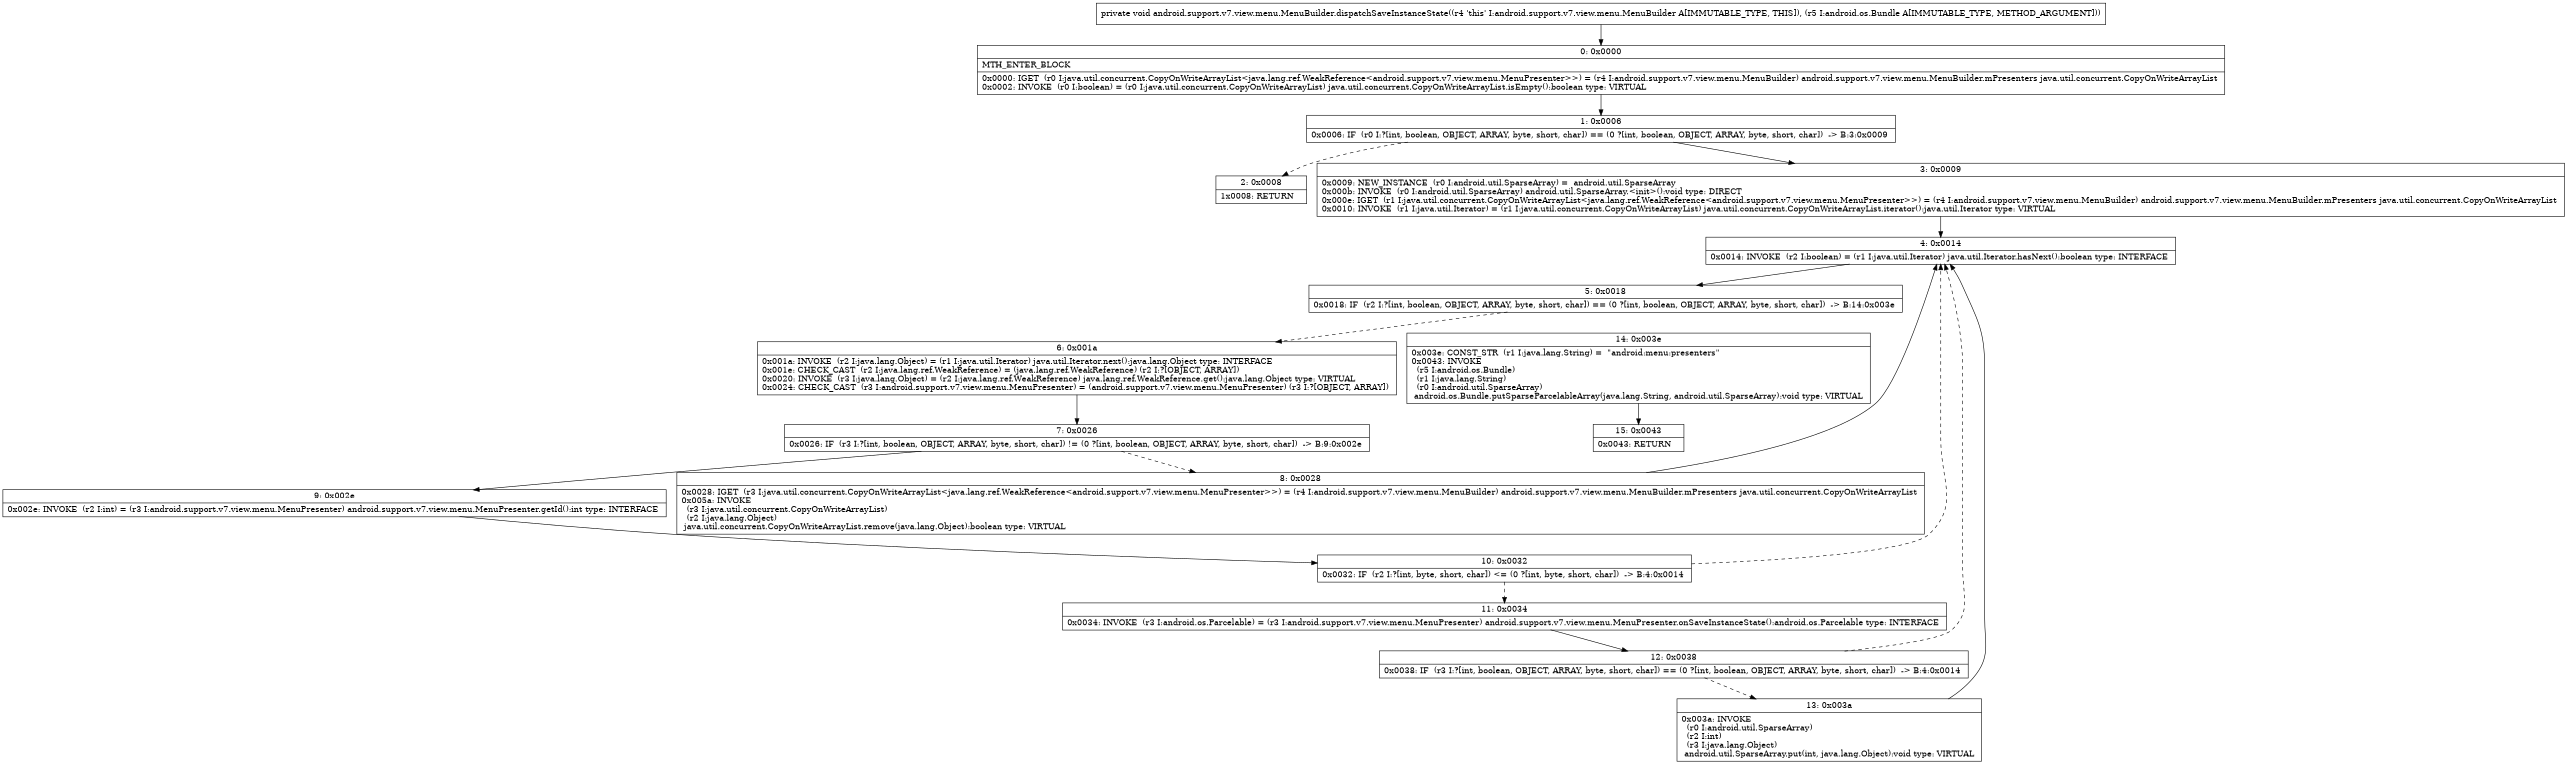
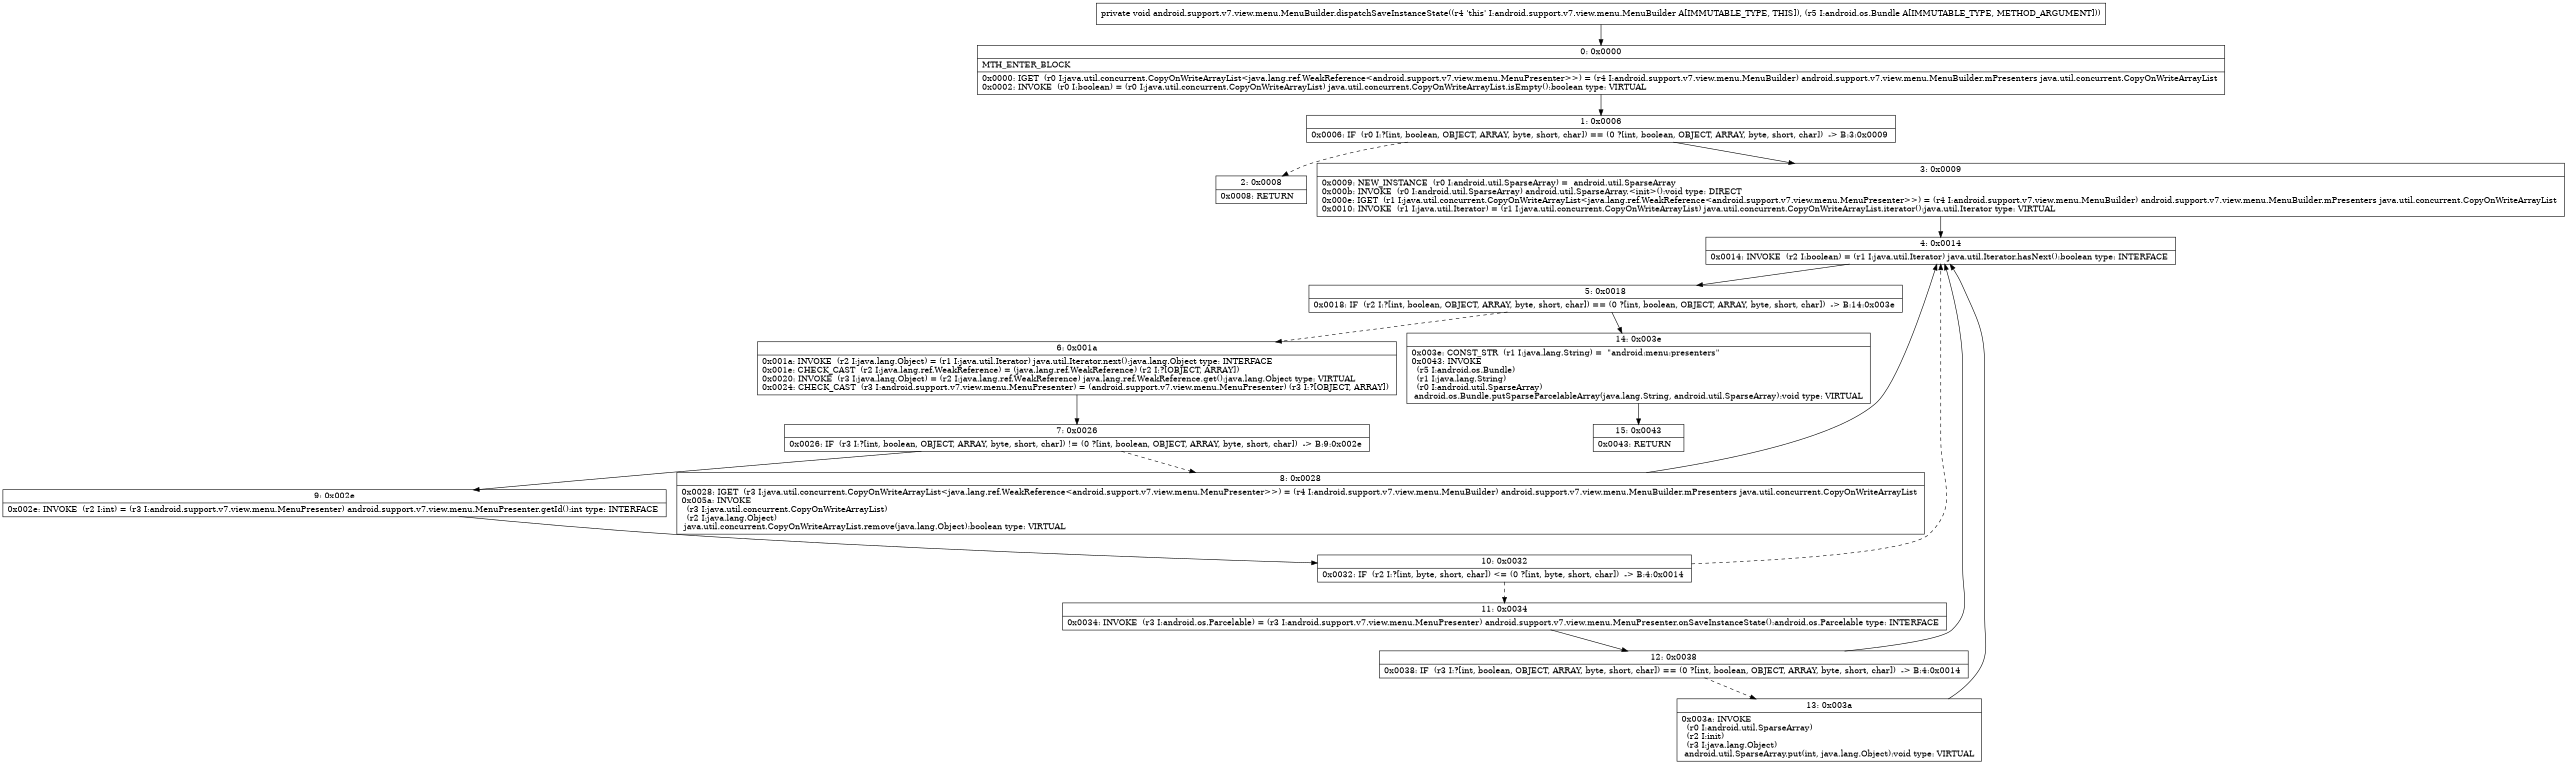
(1261, 196) -> (1261, 196)
none -> (1616, 320)
(1963, 506) -> (1963, 506)
(1702, 737) -> (1703, 737)
